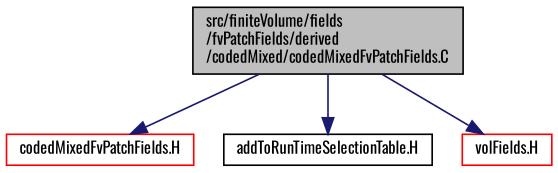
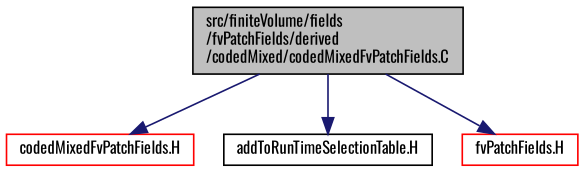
(507, 150) -> (520, 150)
